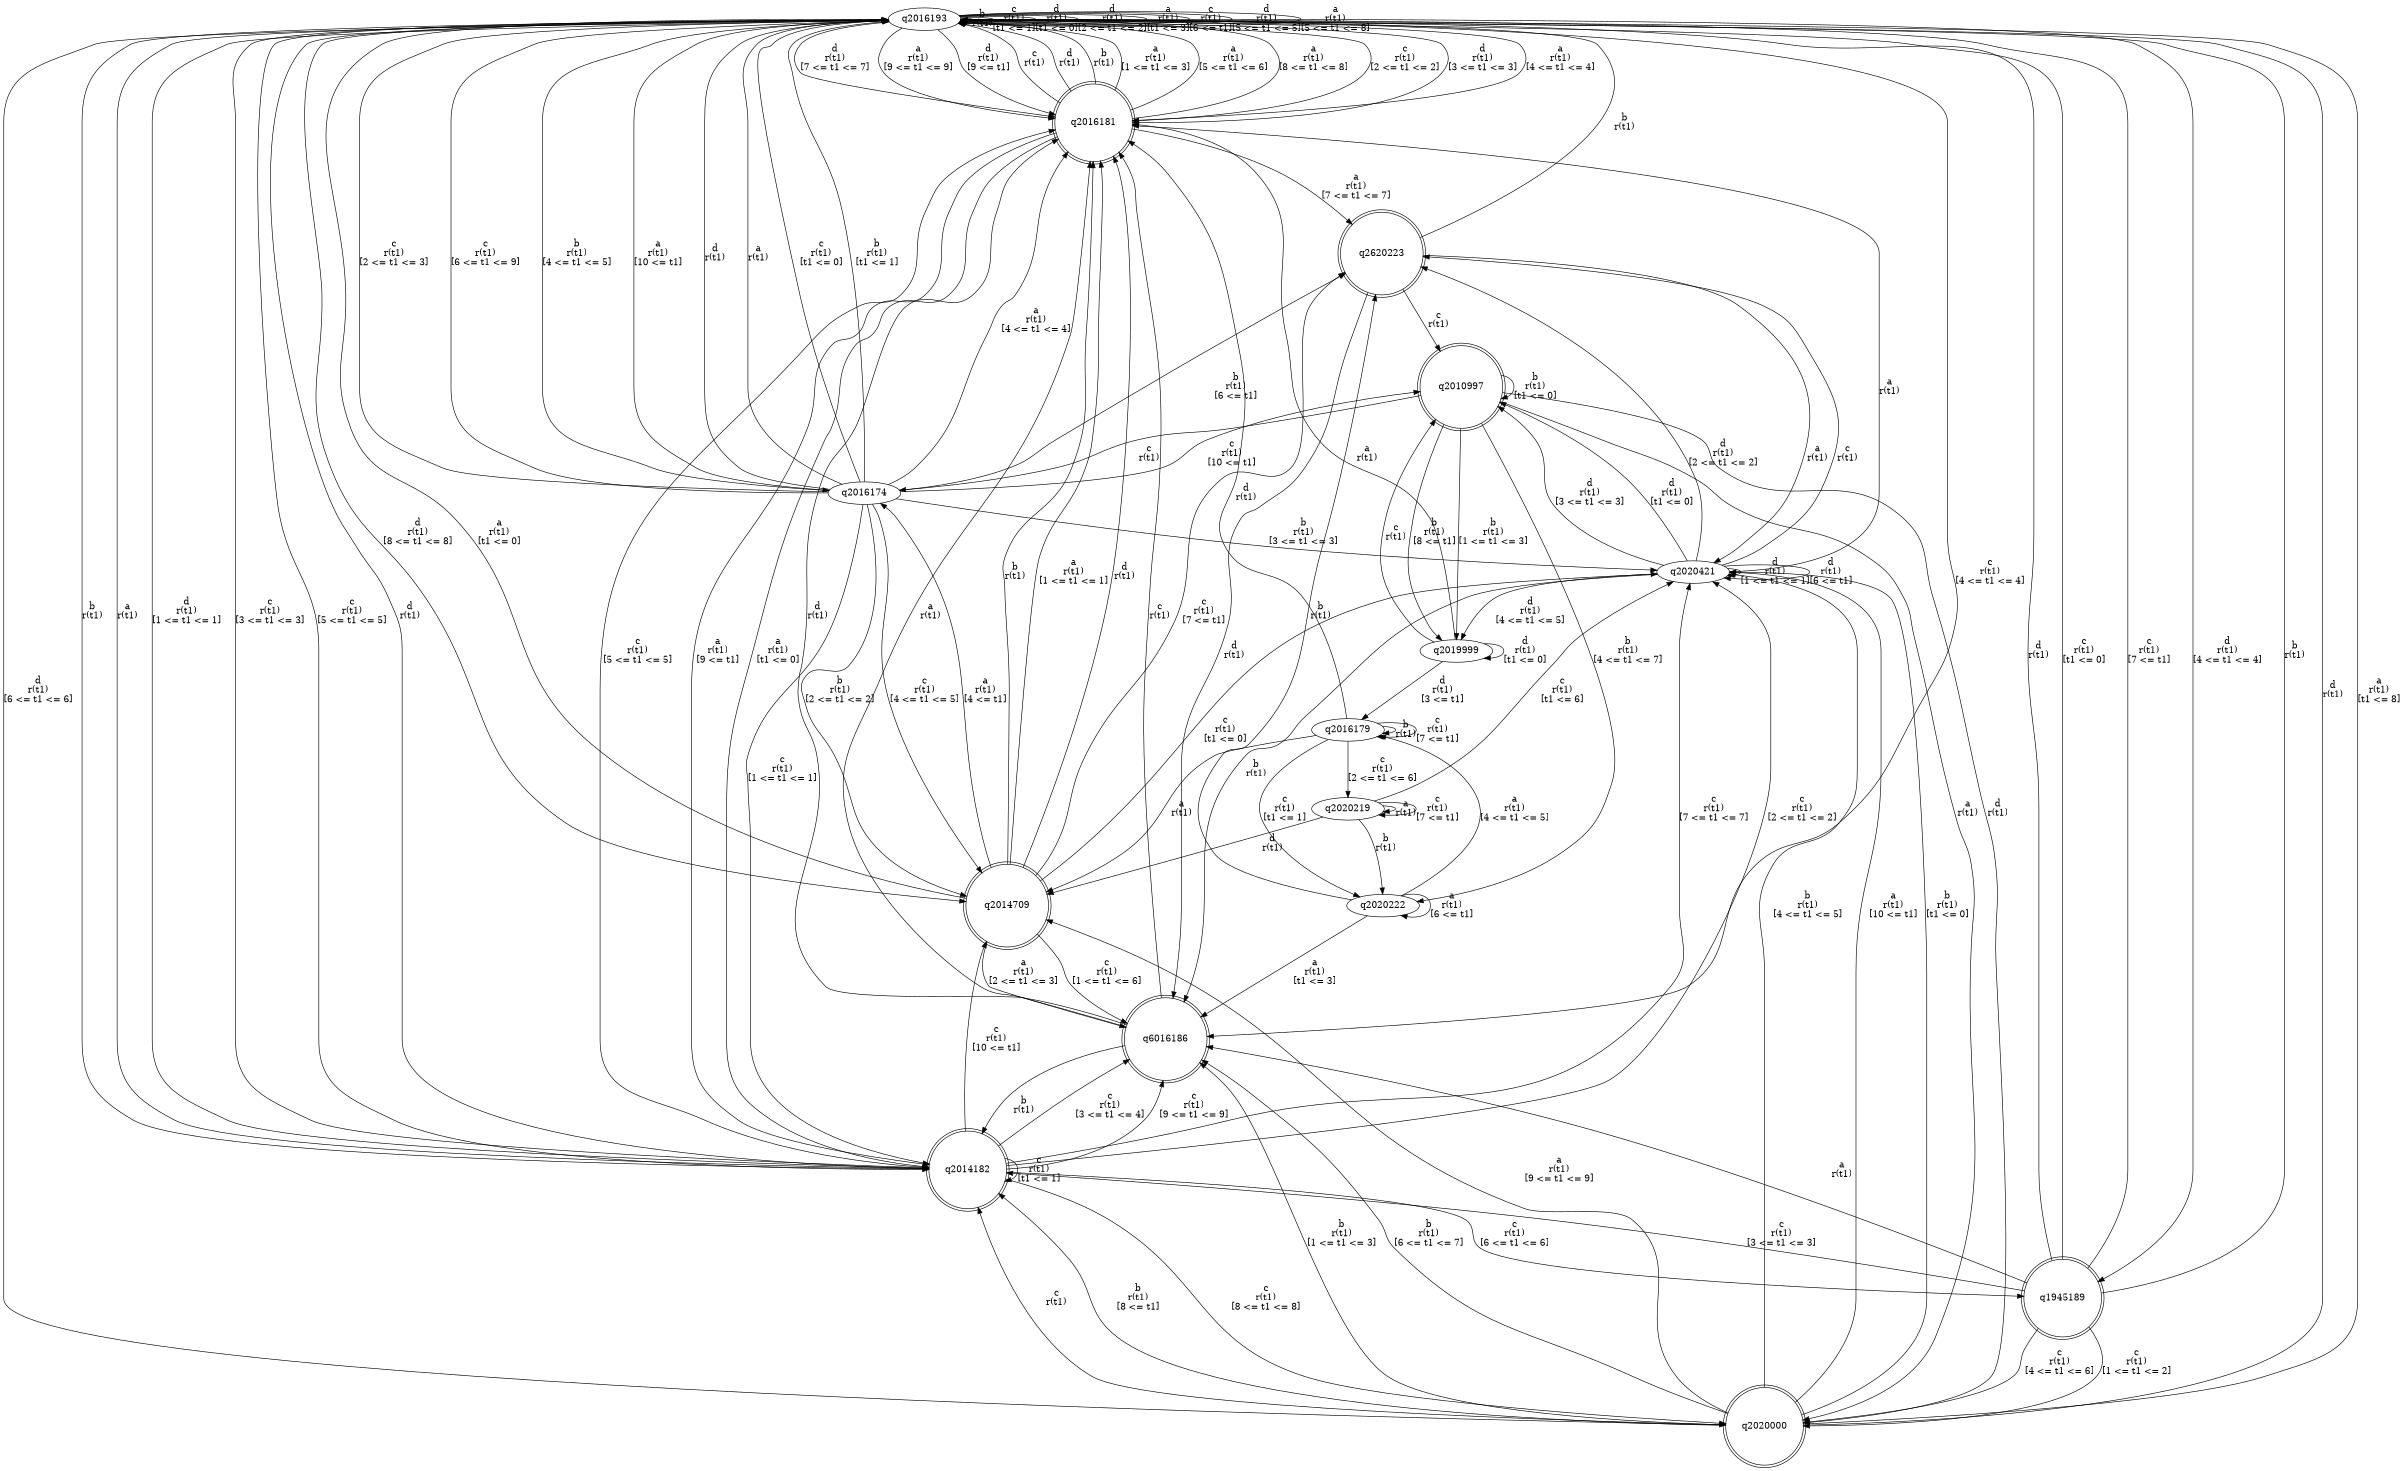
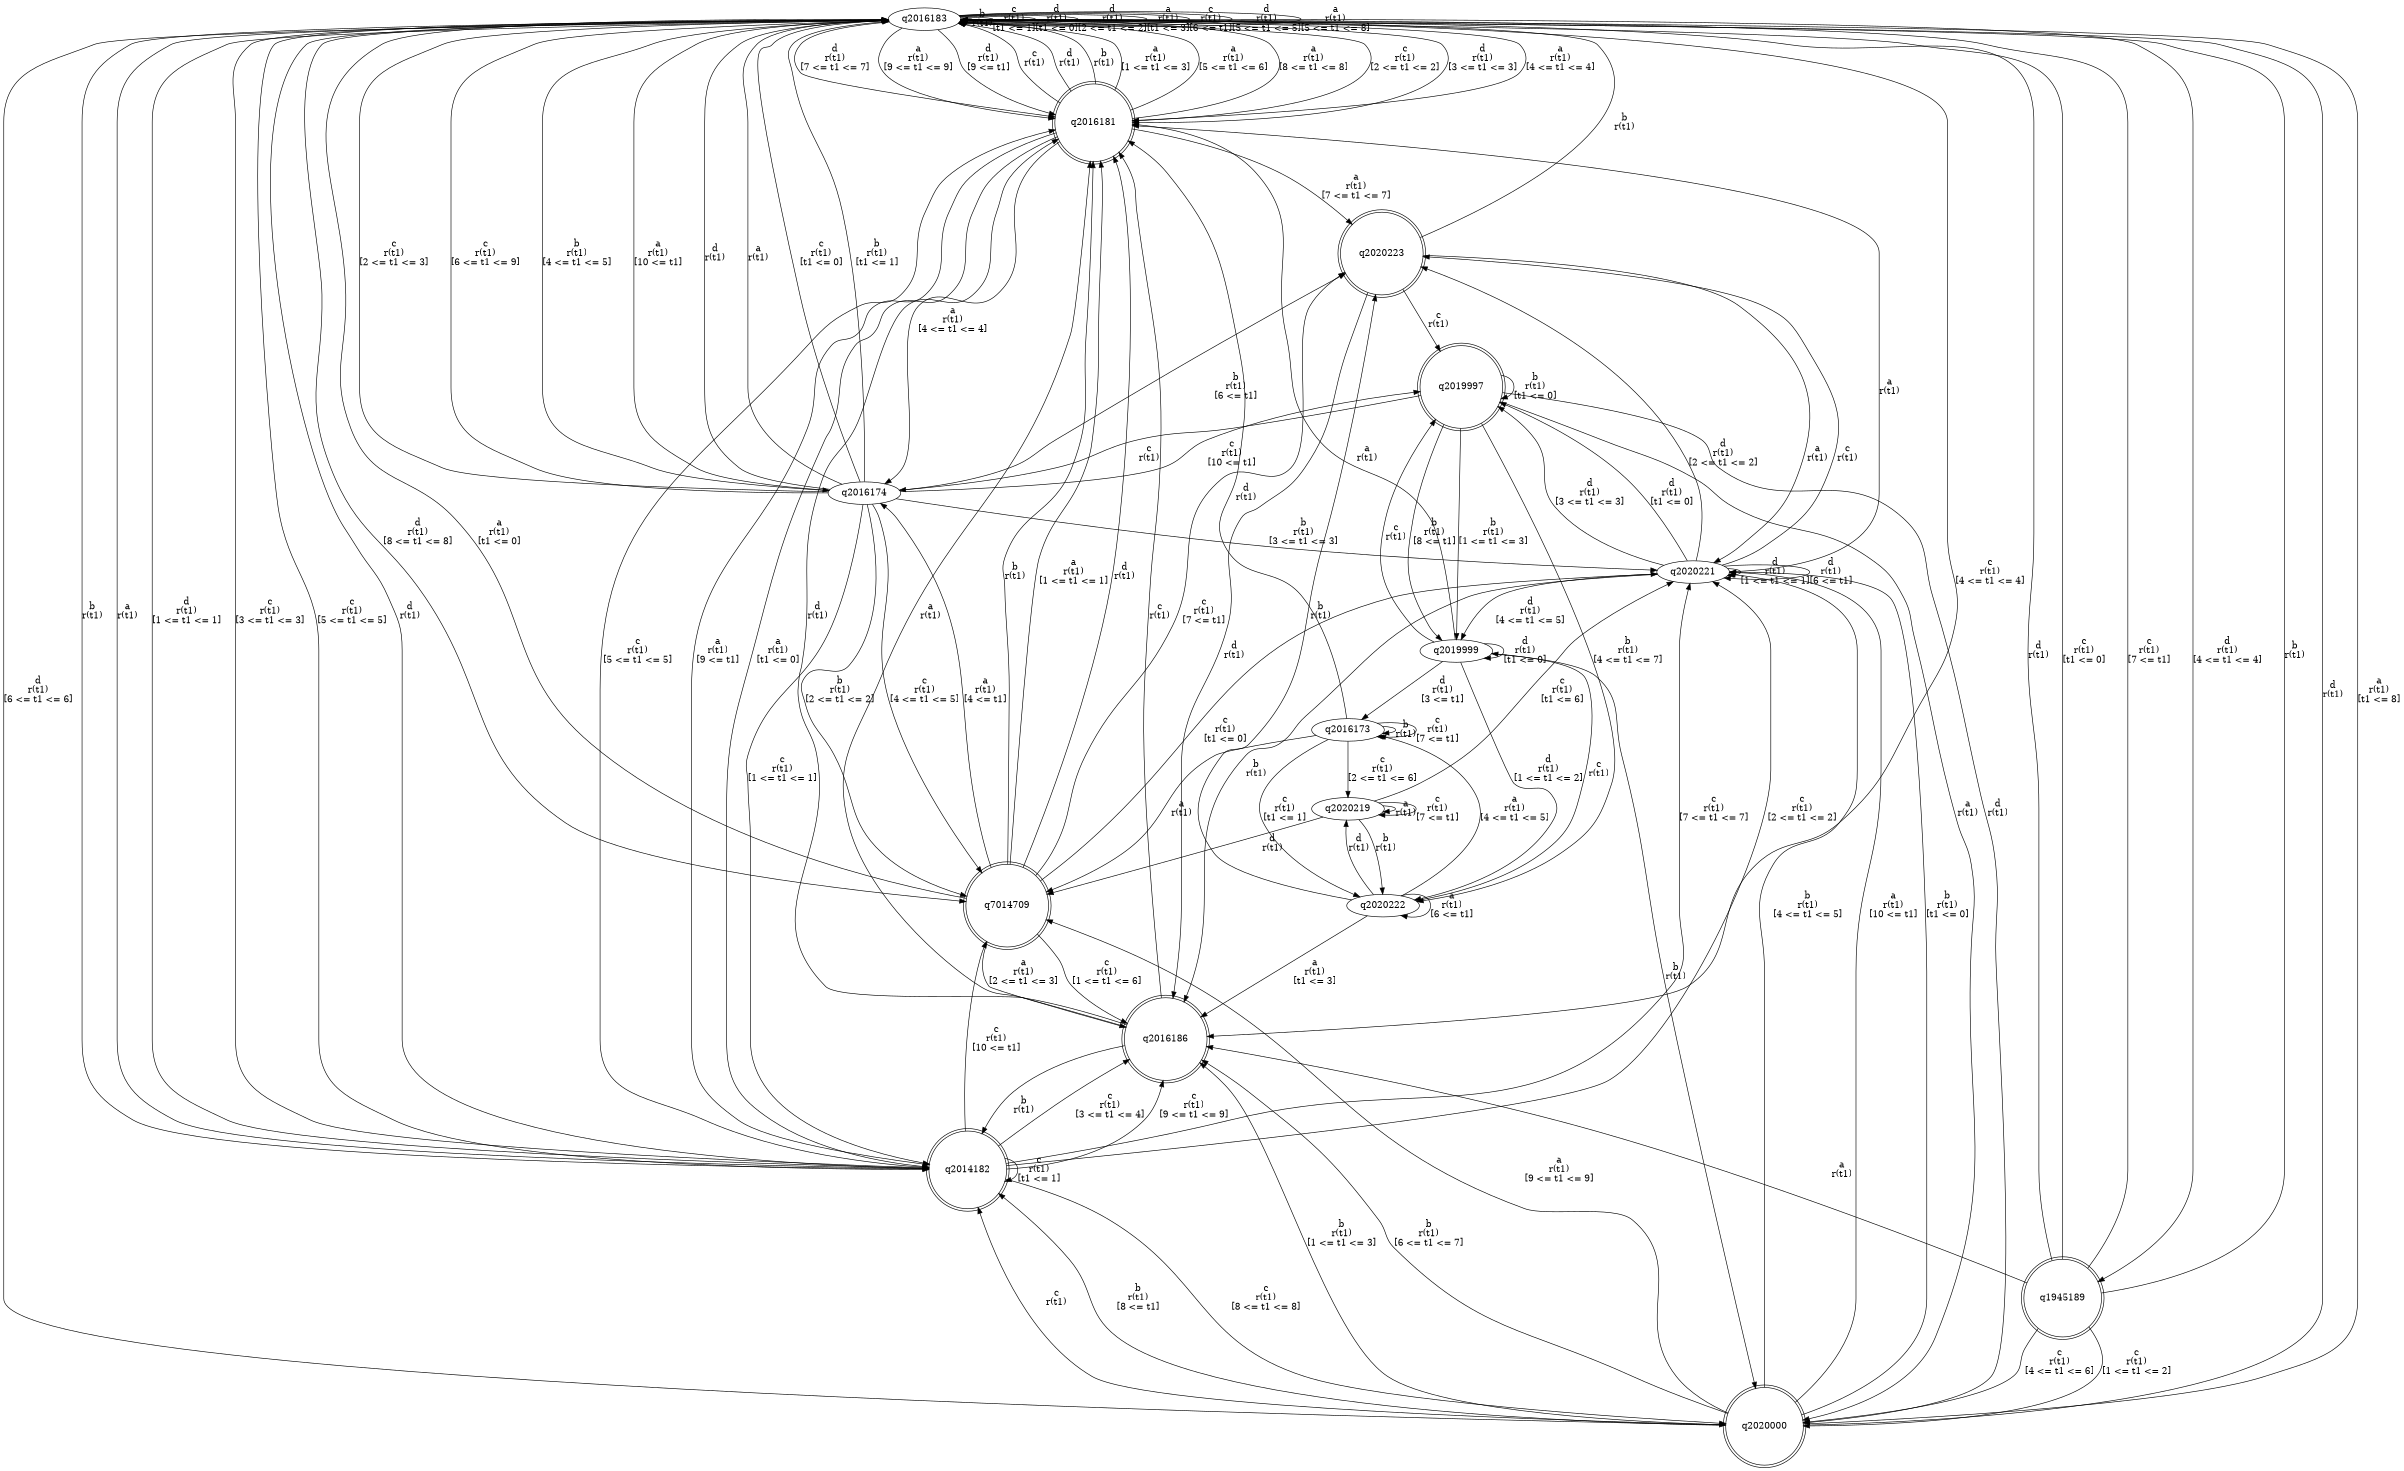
(925, 19) -> (925, 19)
(1382, 254) -> (1382, 254)
(990, 329) -> (976, 303)
(1461, 387) -> (1461, 387)
(1693, 572) -> (1693, 572)
(1348, 730) -> (1348, 730)
none -> (1580, 793)
none -> (1555, 800)
none -> (1353, 863)
(1007, 906) -> (1007, 906)
none -> (1663, 975)
(1166, 1039) -> (1166, 1039)
(1521, 1217) -> none
(1502, 1255) -> none
